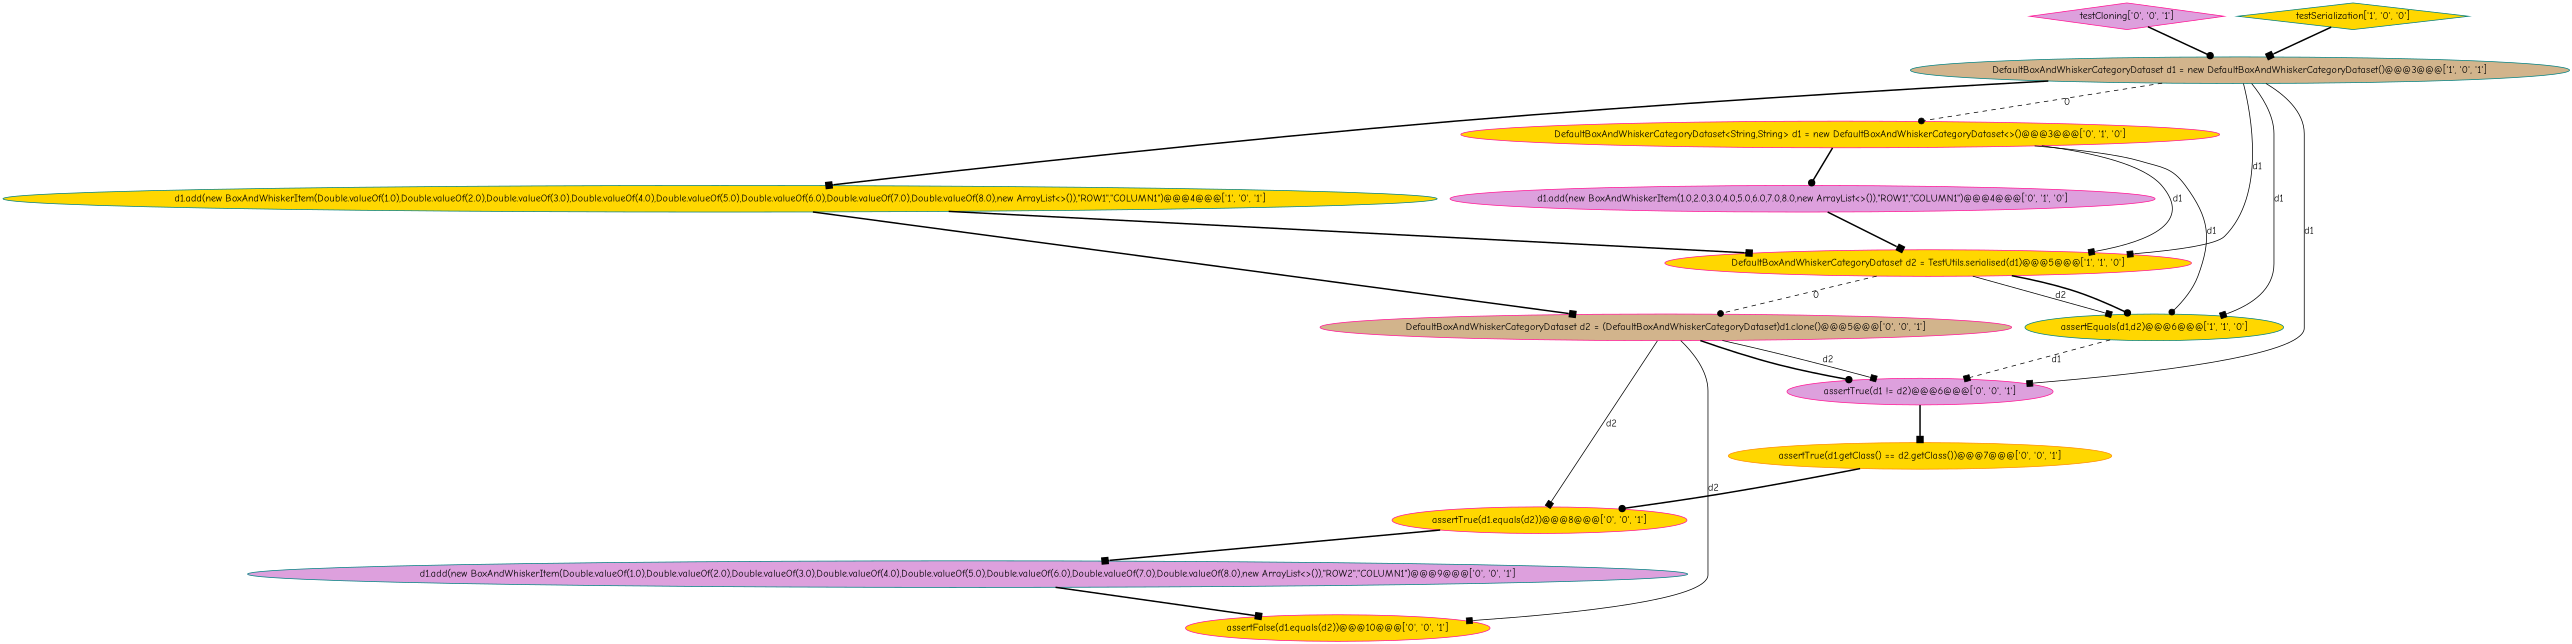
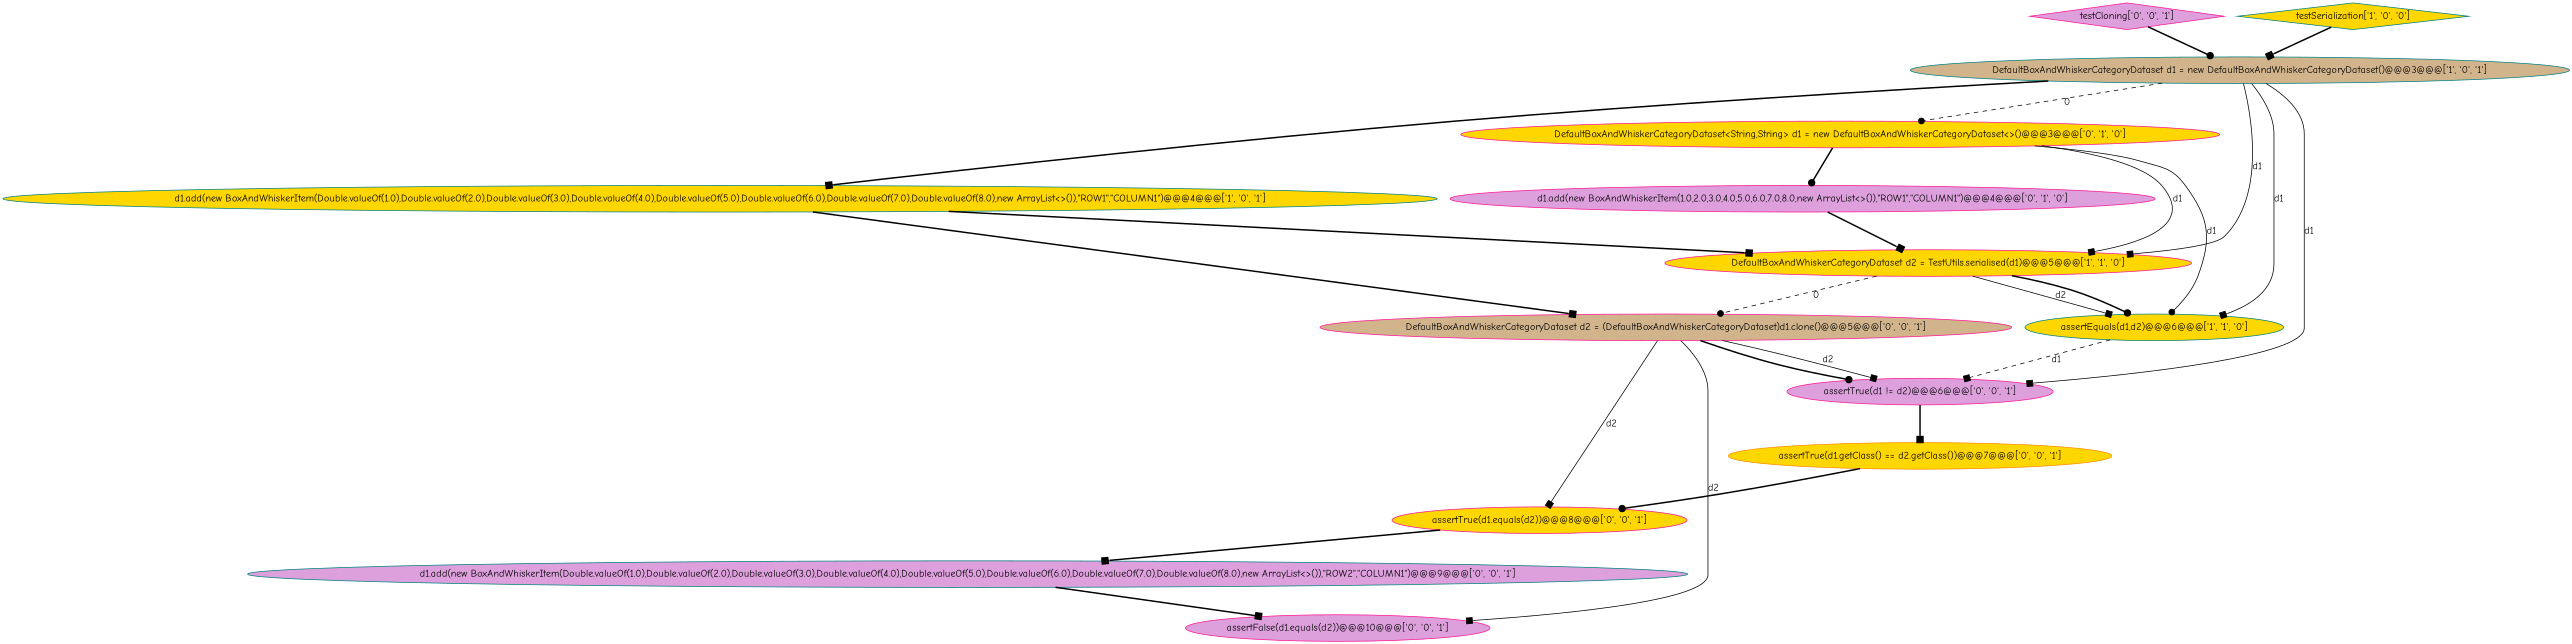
(1338, 628) -> (1338, 628)
